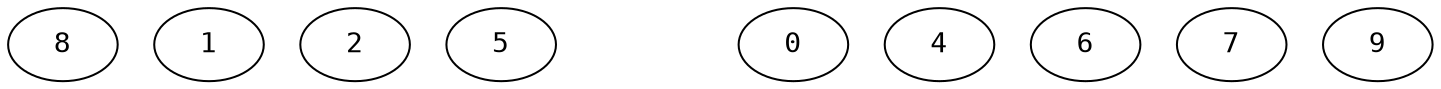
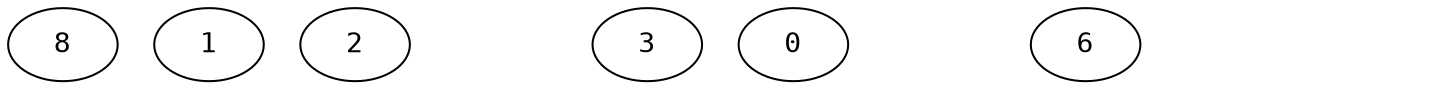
(501, 45) -> none
none -> (647, 45)
(940, 45) -> none
(1232, 45) -> none
(1378, 45) -> none
